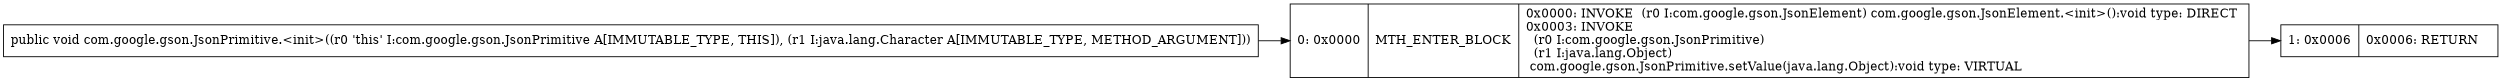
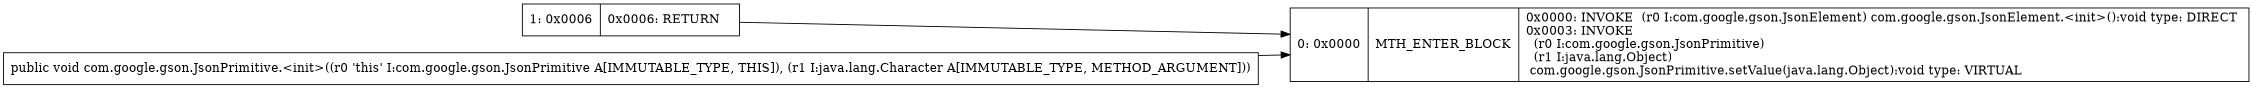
(2260, 41) -> (1010, 28)
